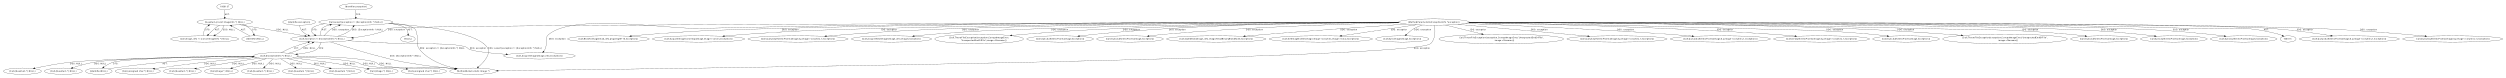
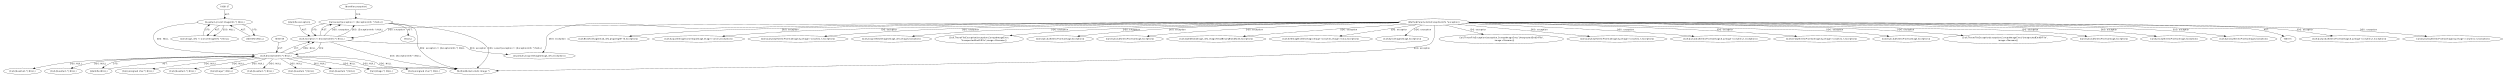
(272, 30) -> (176, 49)
none -> (279, 39)
(539, 56) -> (539, 56)
